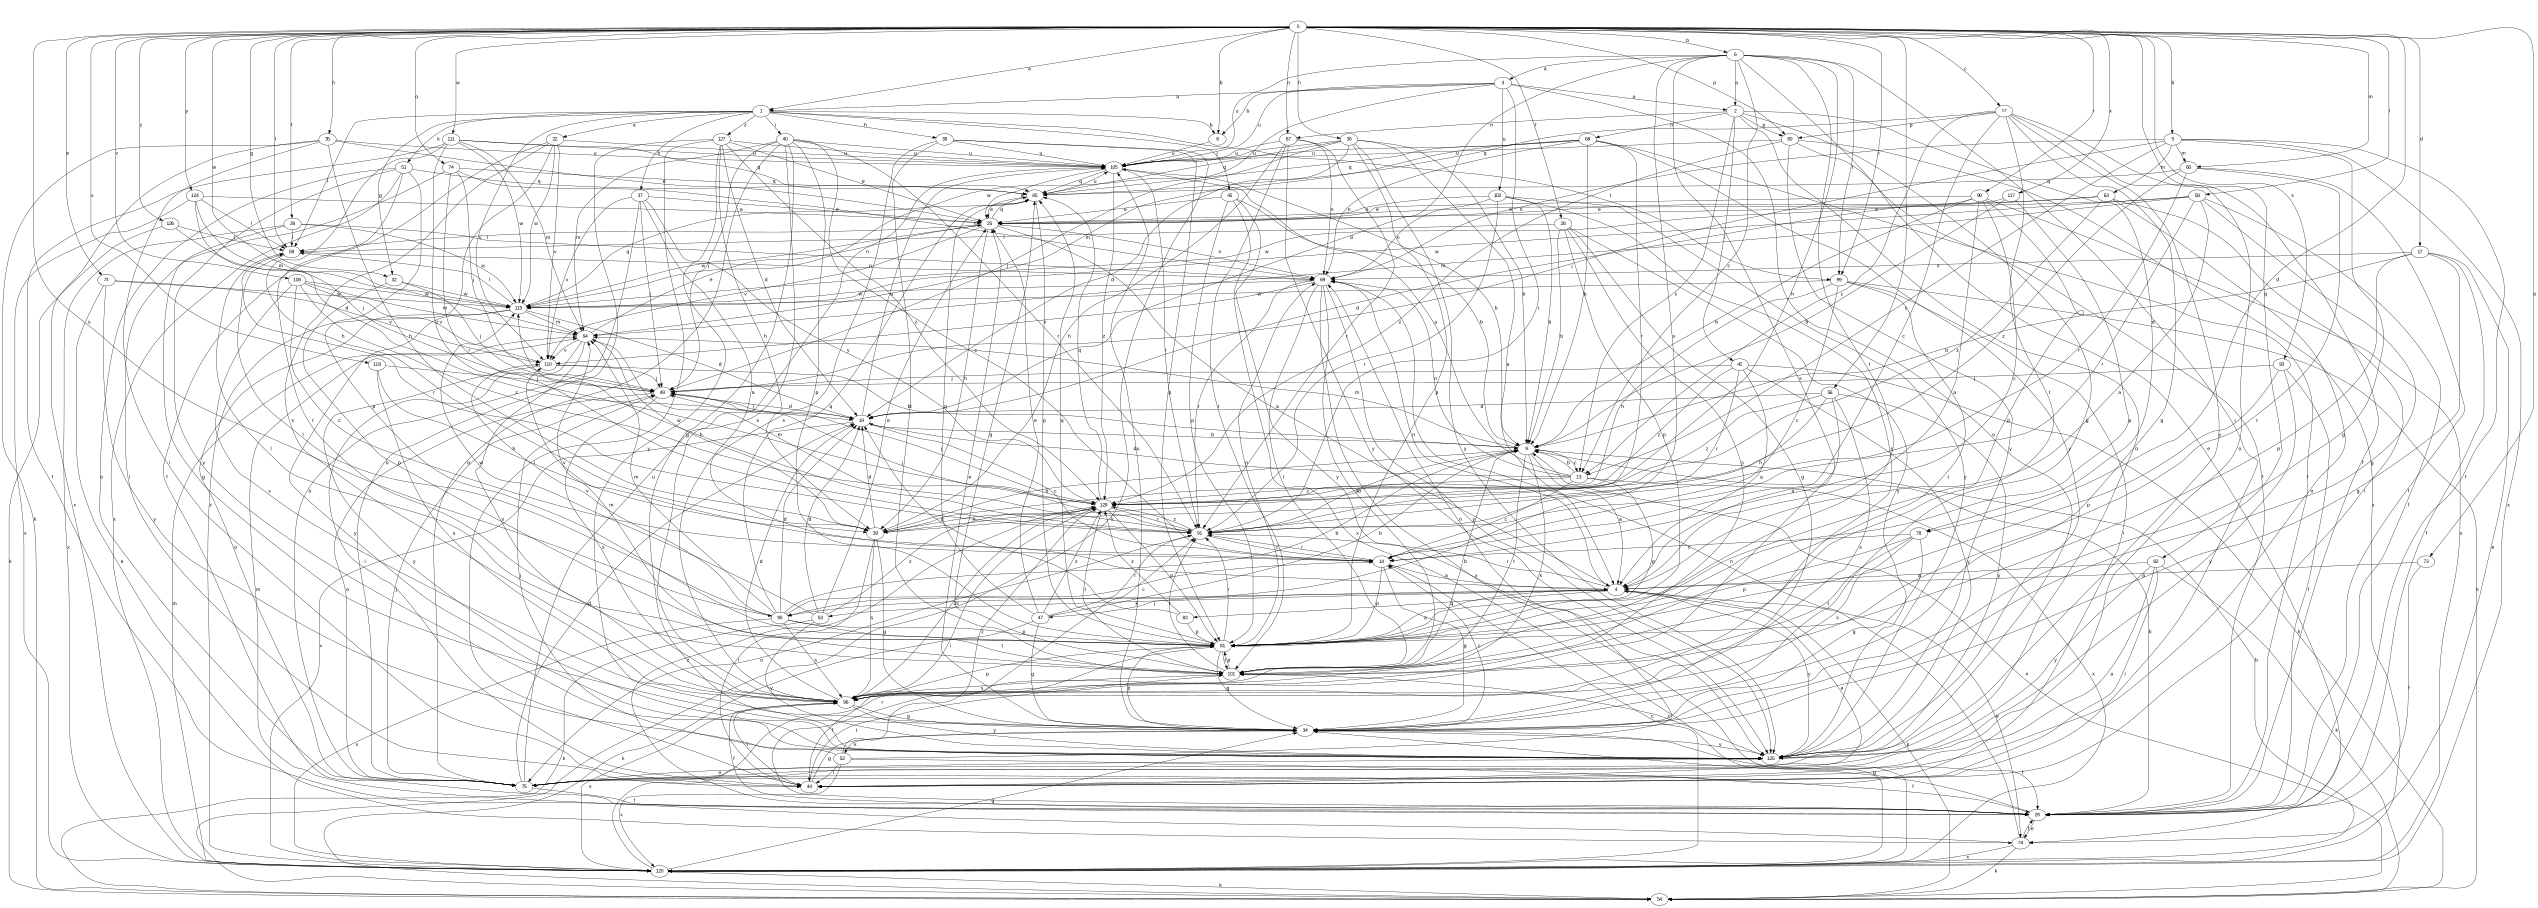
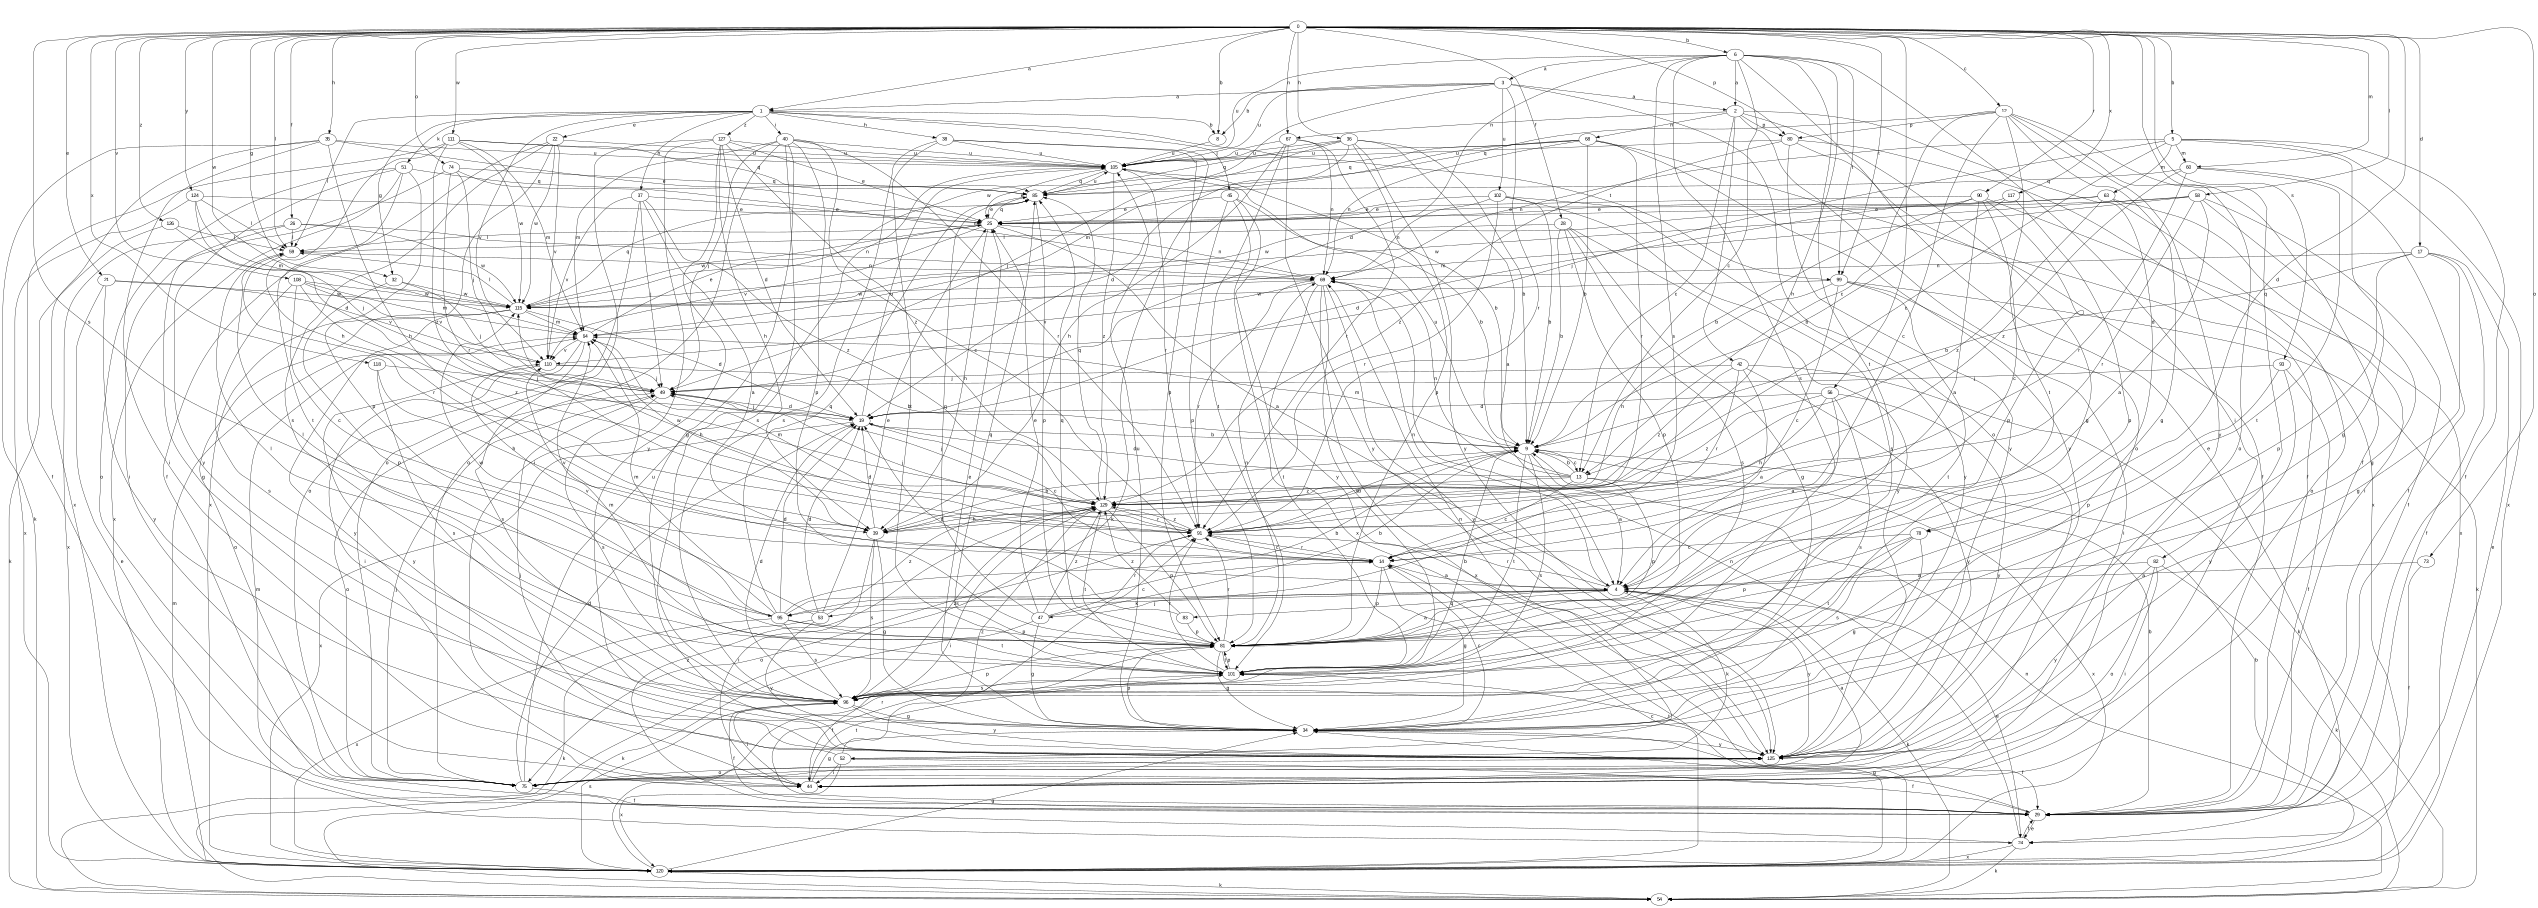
(848, 351) -> (848, 351)
(1069, 732) -> (1486, 754)
